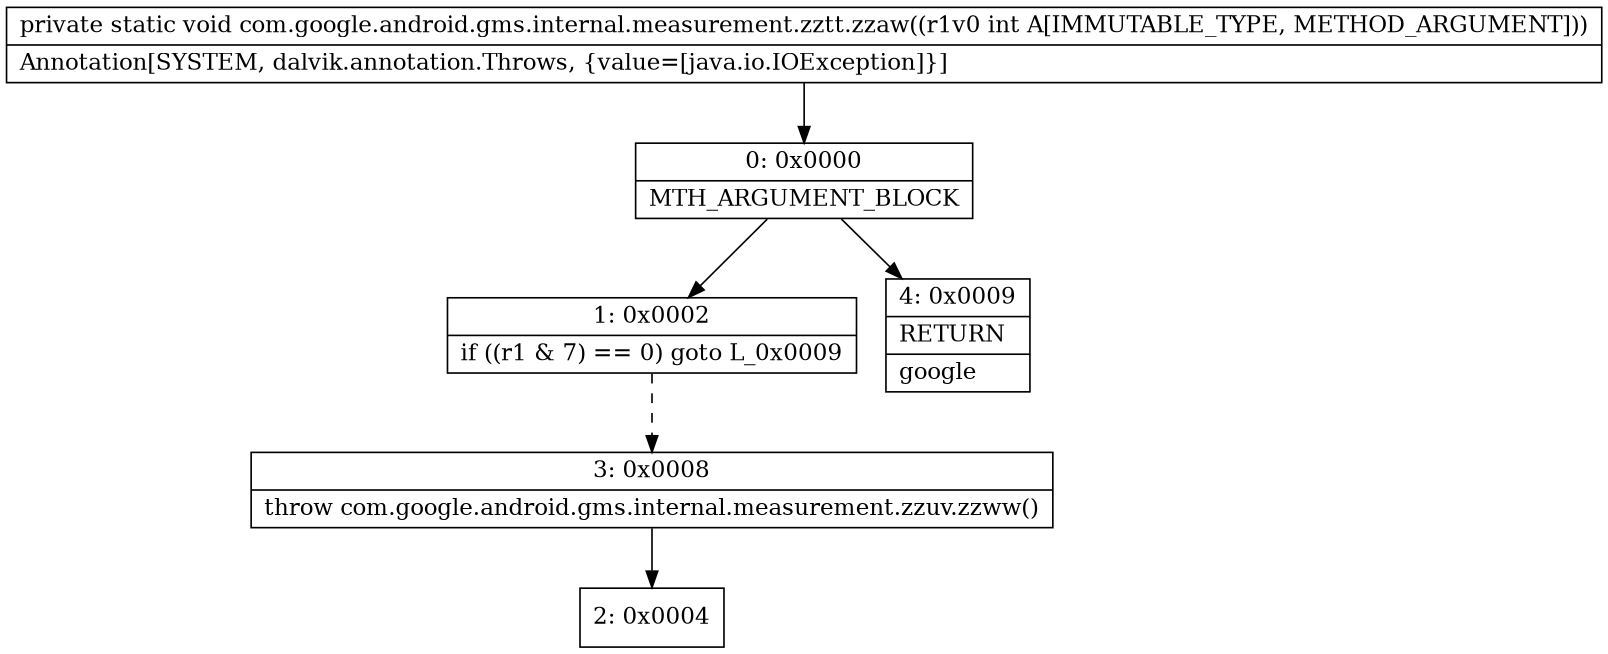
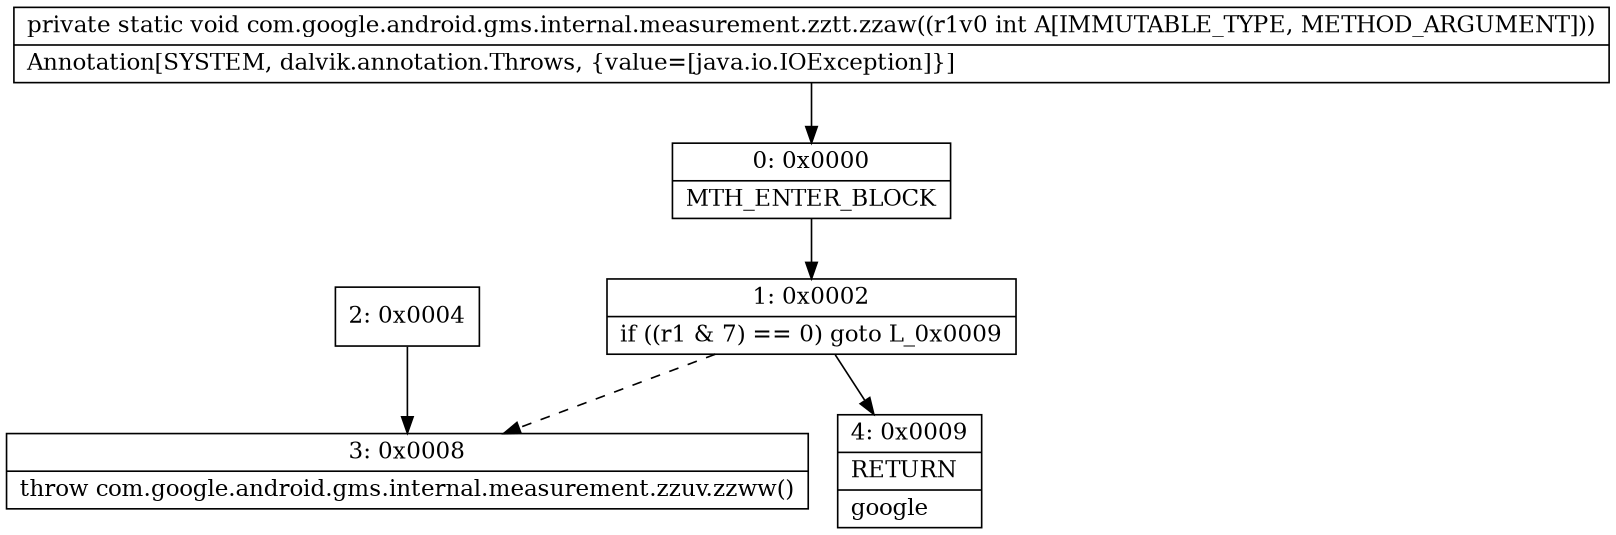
(804, 199) -> (812, 199)
(866, 243) -> (850, 378)
(652, 550) -> (407, 382)
